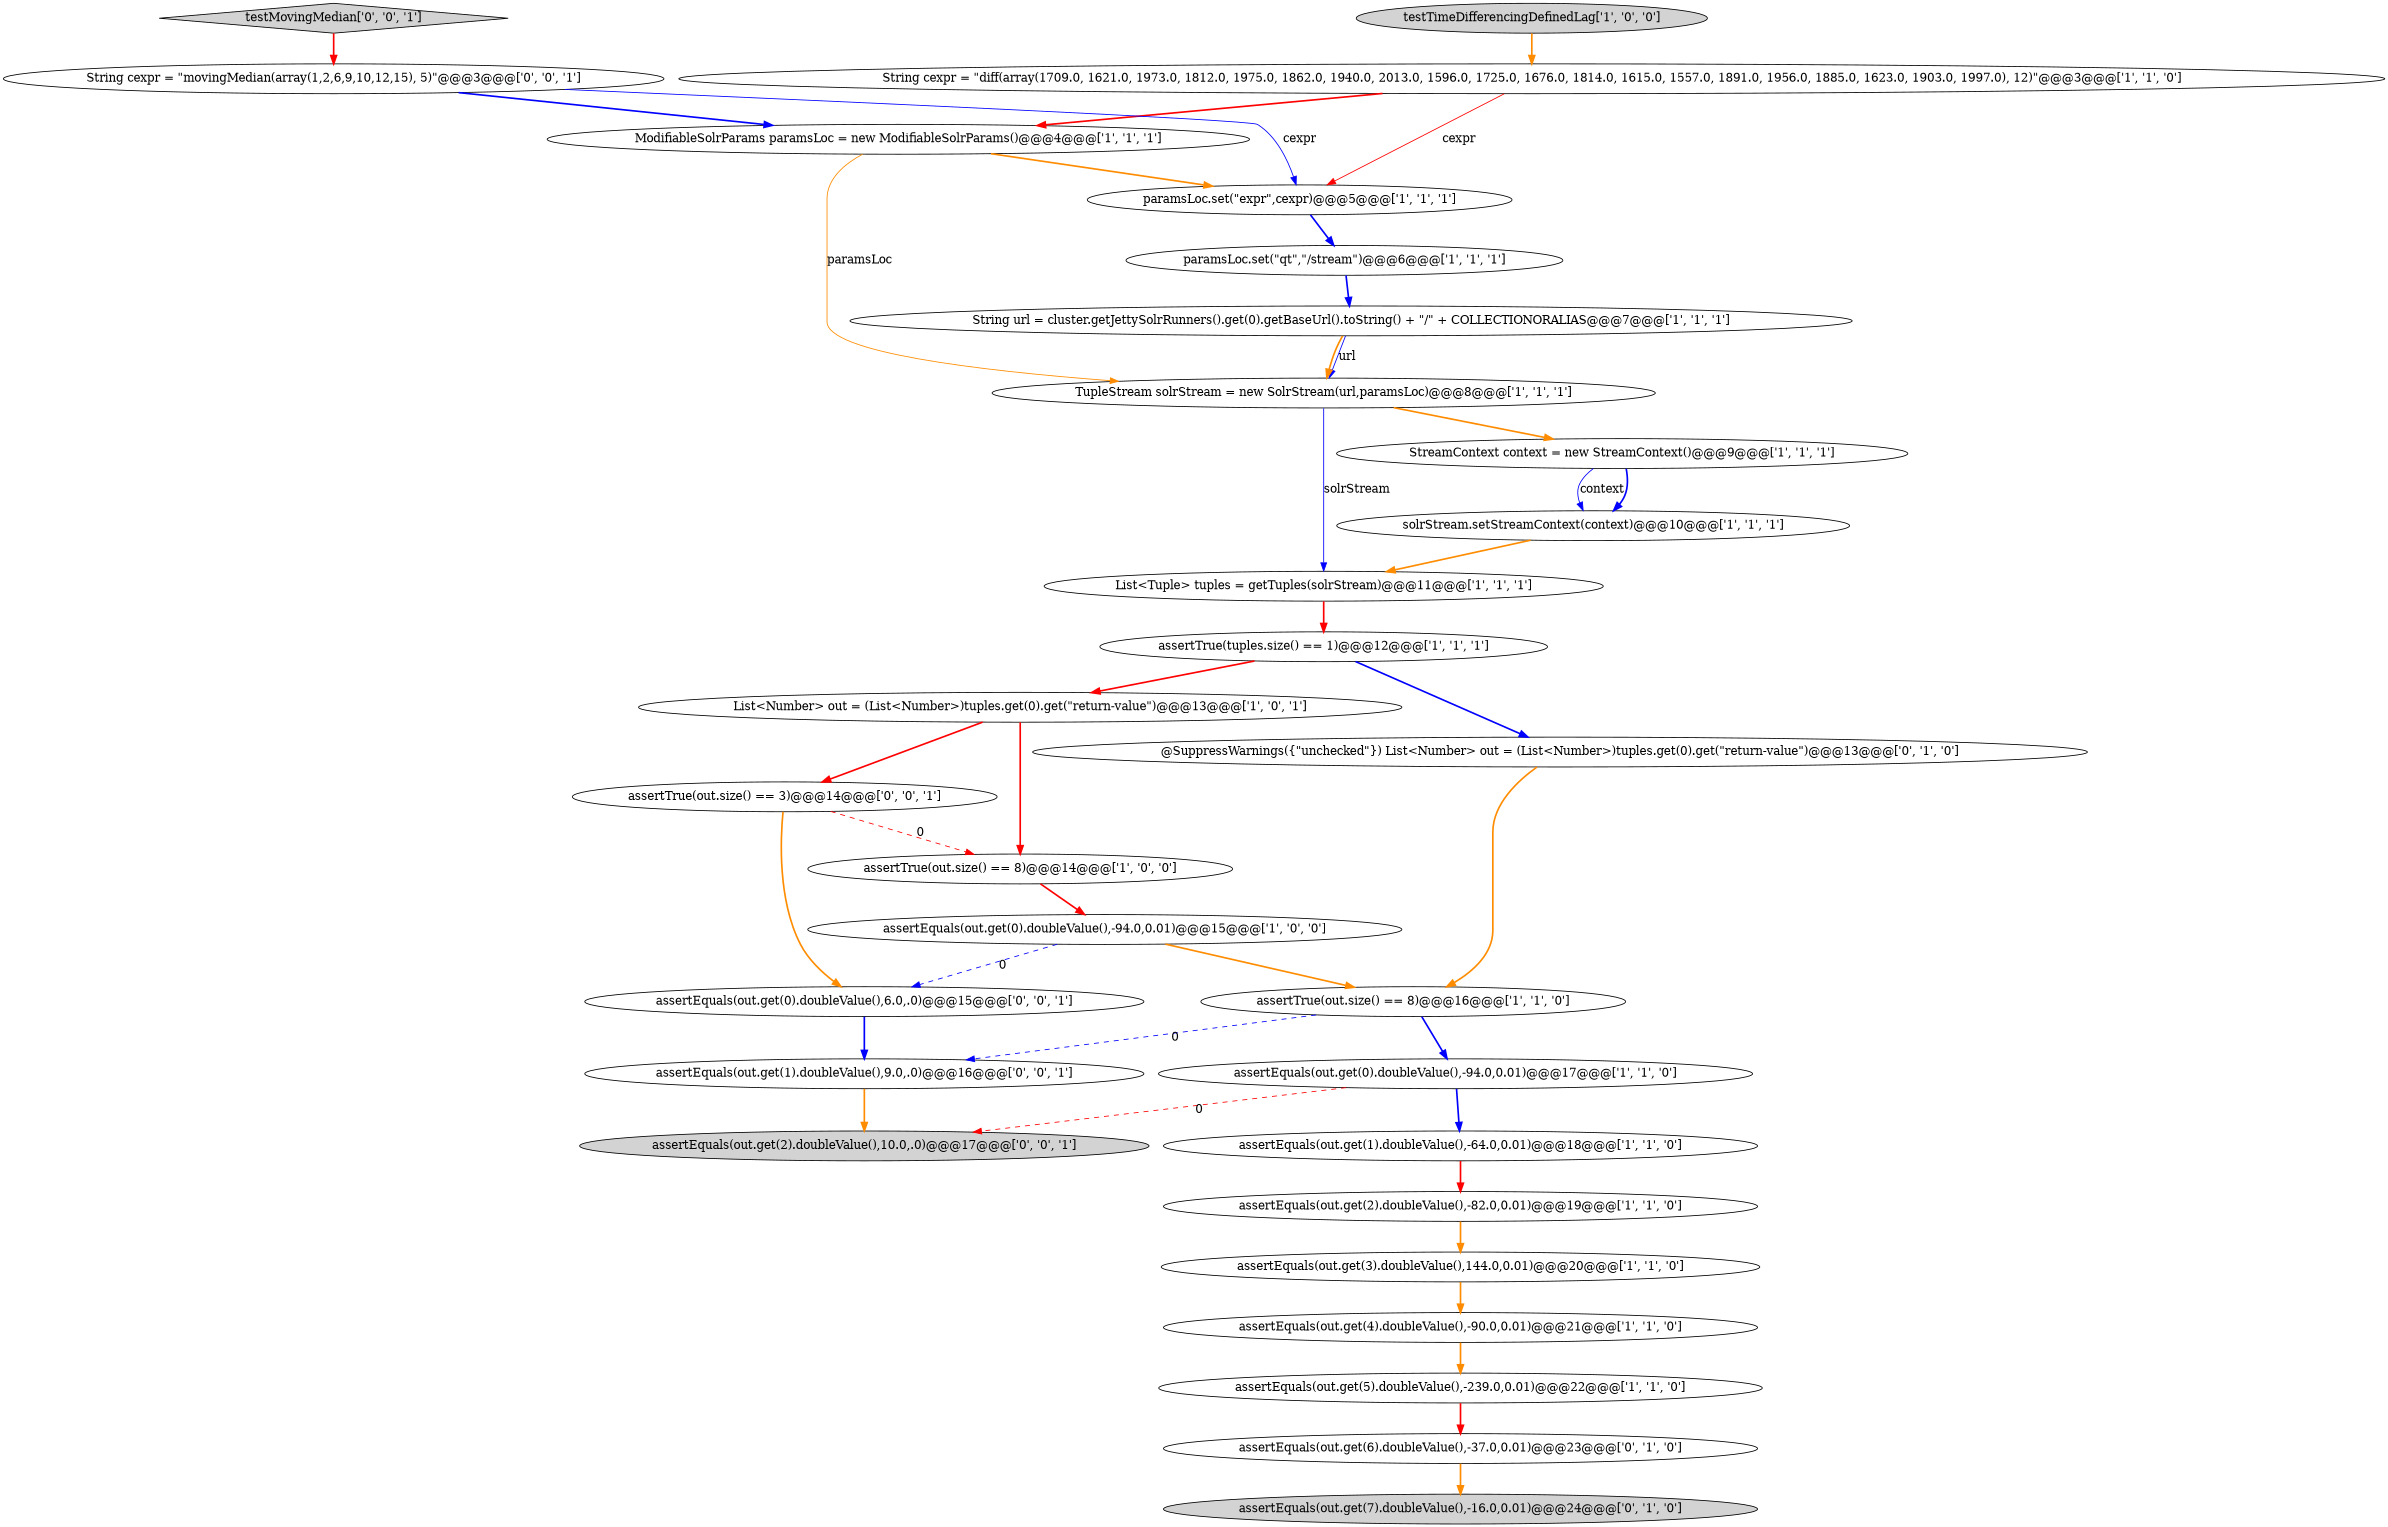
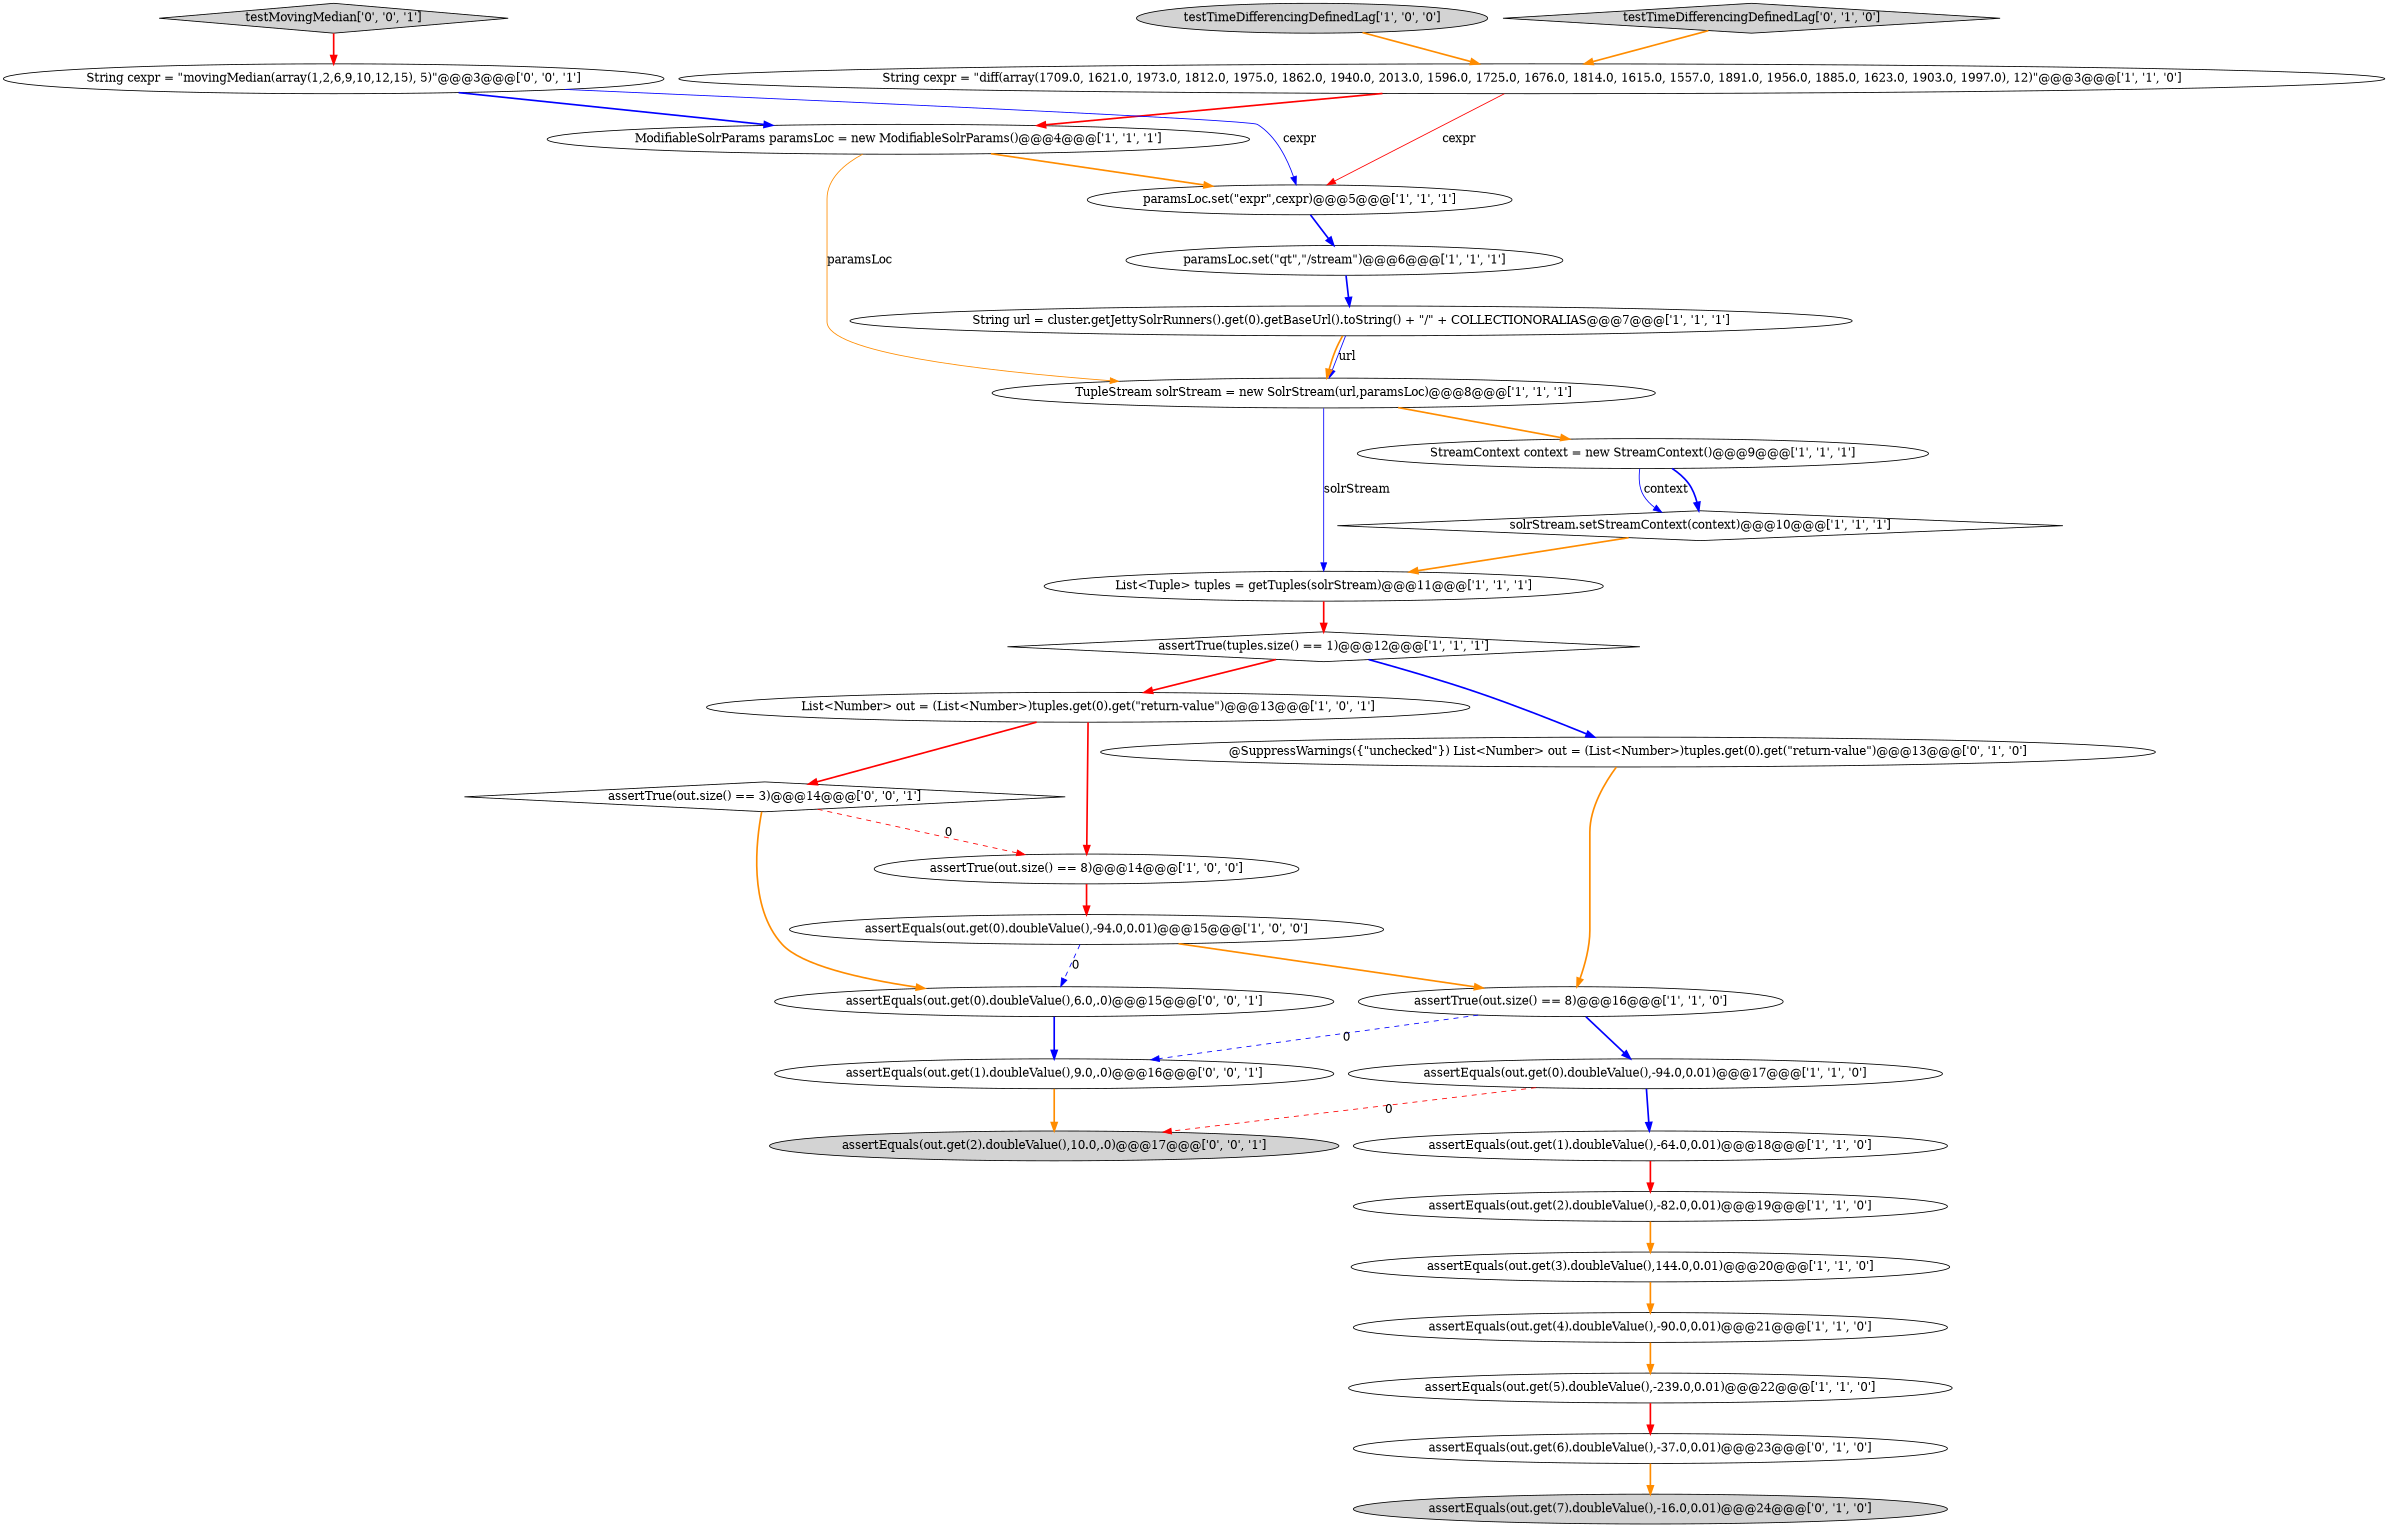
none -> (1752, 18)
(1593, 526) -> (1700, 526)
(1324, 647) -> (1324, 647)
(785, 797) -> (765, 797)
